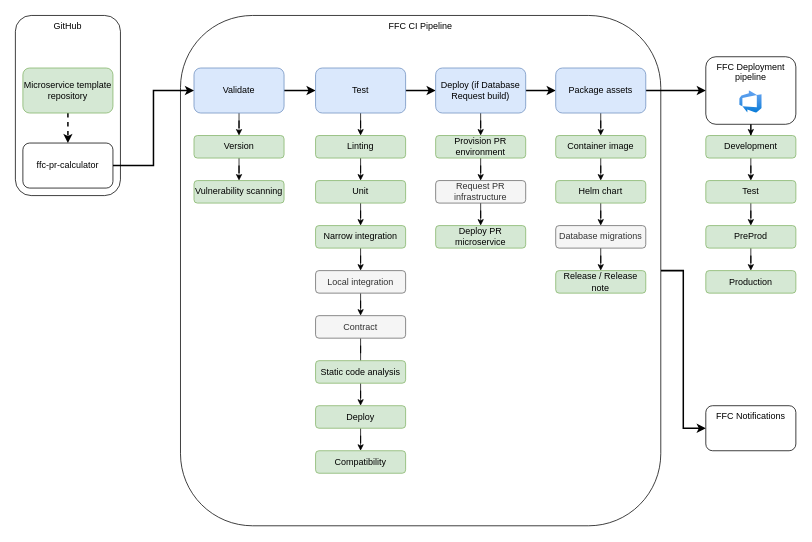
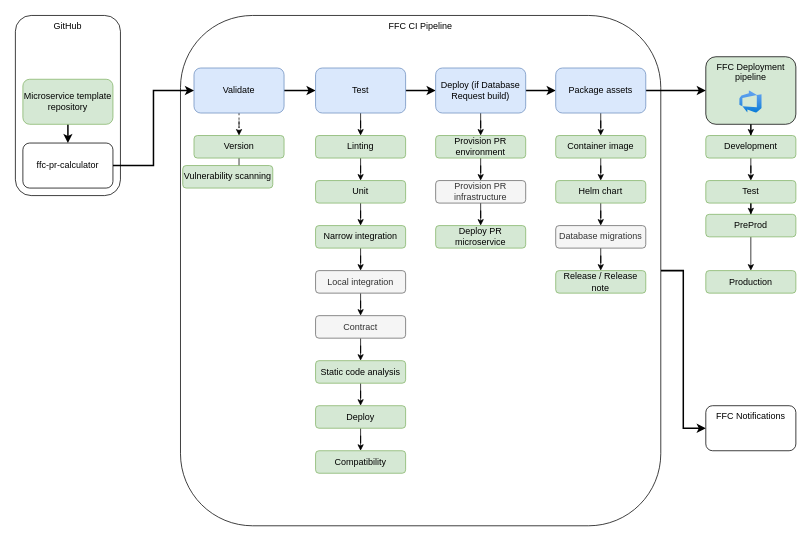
(750, 73) -> (750, 73)
(68, 90) -> (68, 102)
(239, 127) -> (239, 127)
(239, 192) -> (228, 177)
(480, 192) -> (480, 192)
(750, 237) -> (750, 225)
(360, 356) -> (360, 354)
